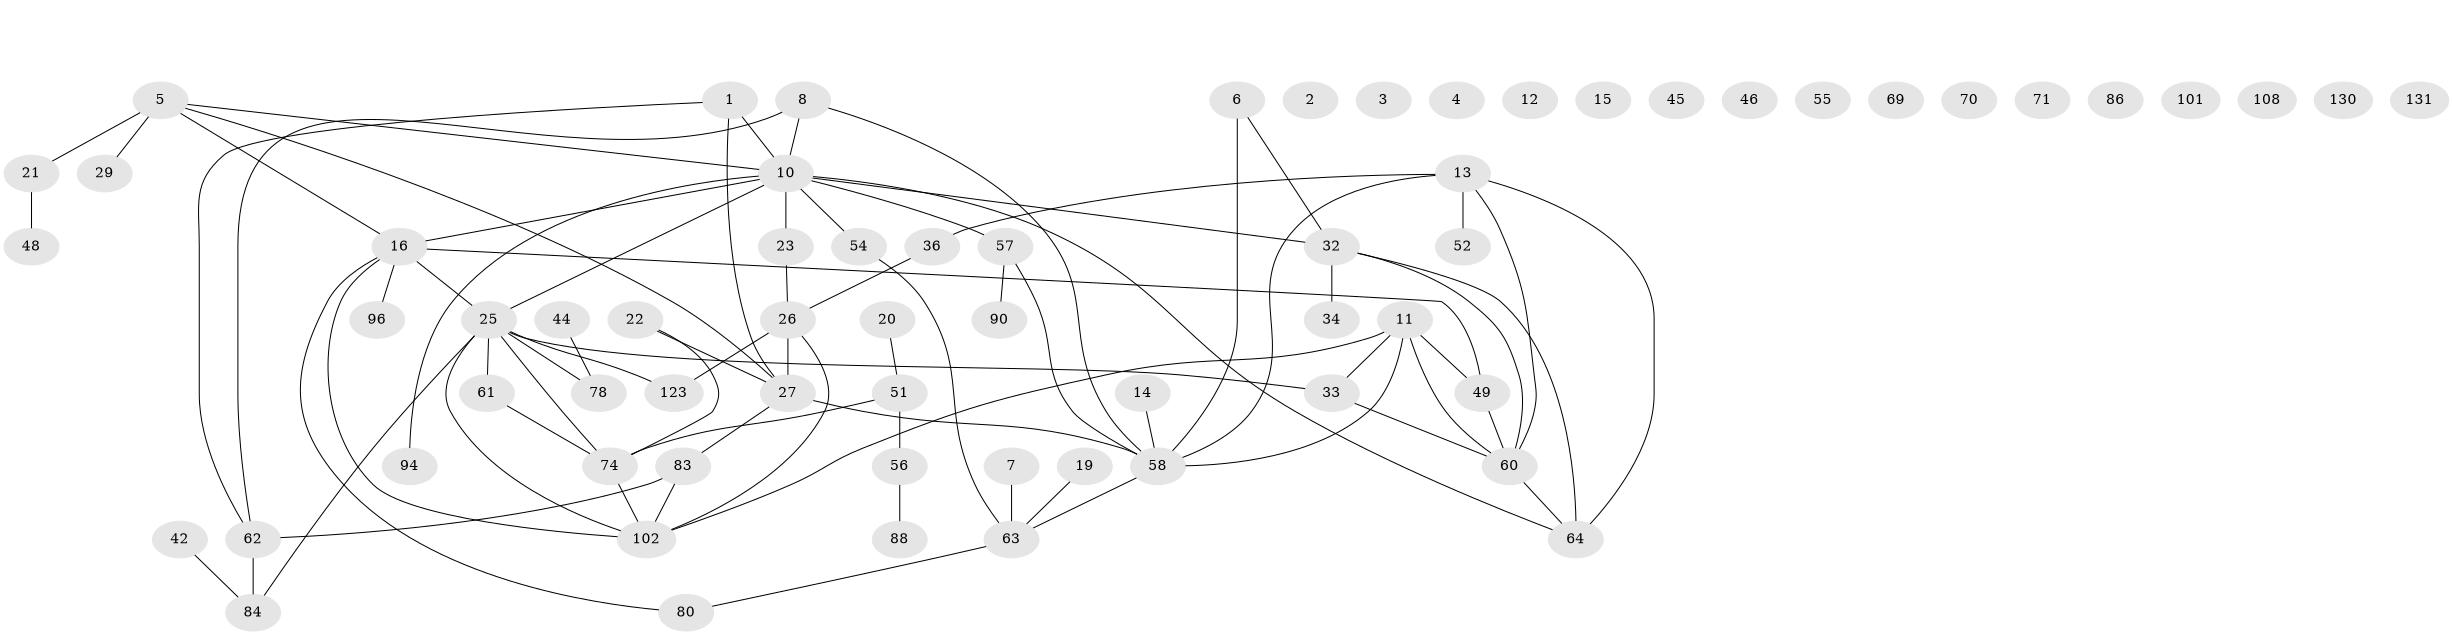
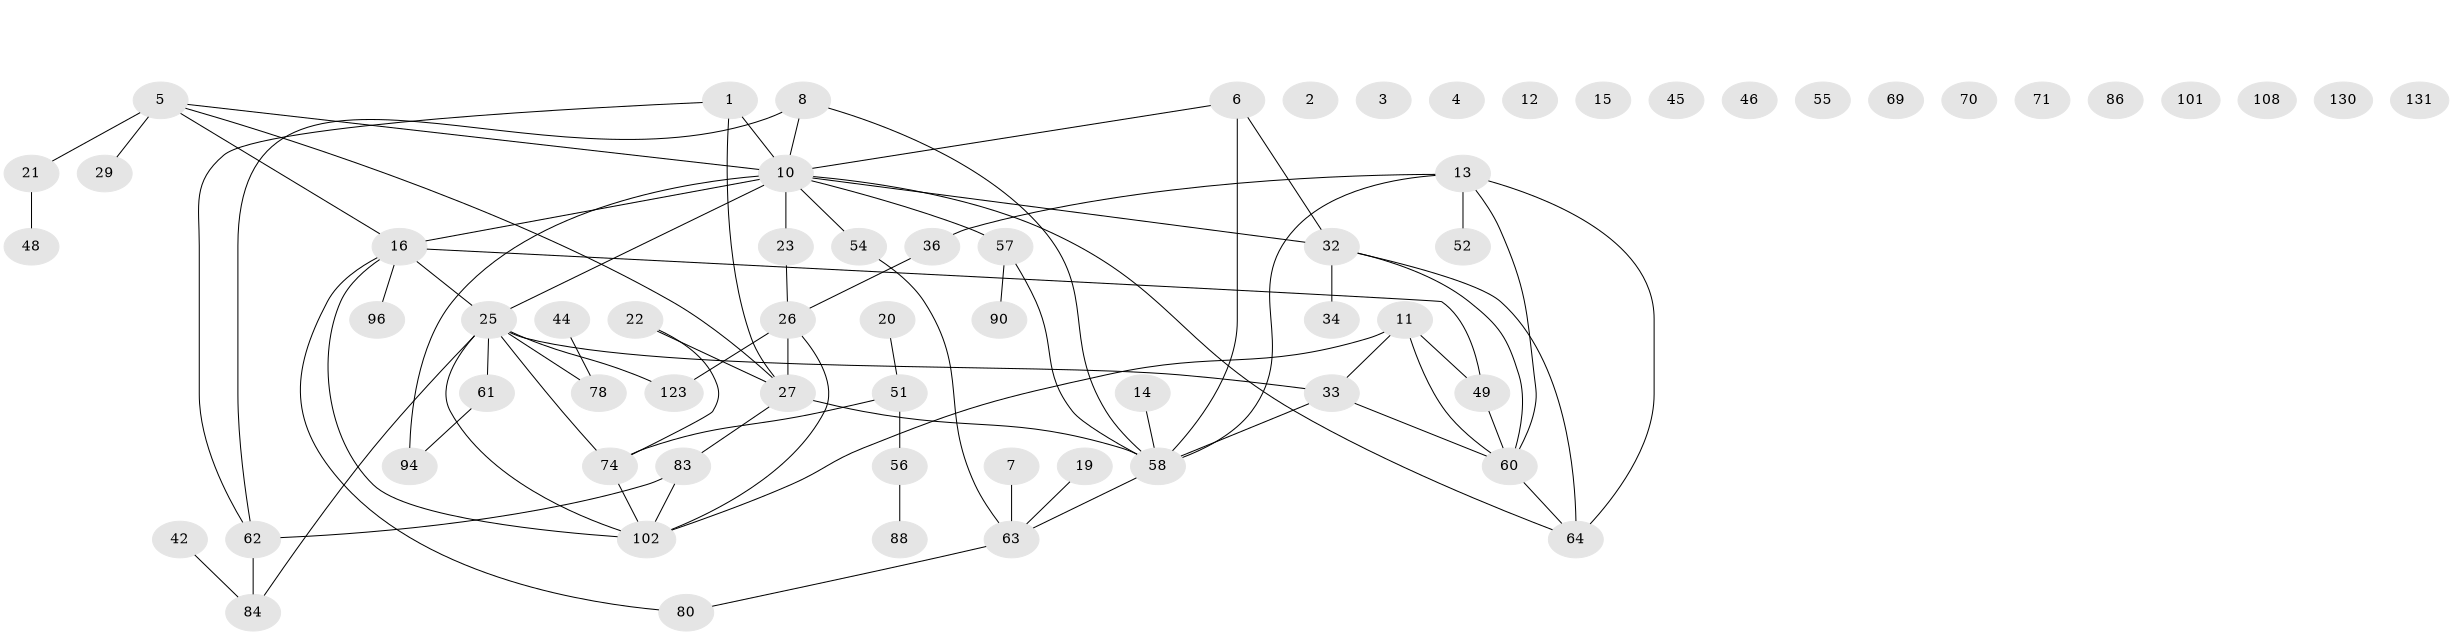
none -> (1012, 137)
(548, 430) -> (448, 430)
(1321, 440) -> (1245, 430)
